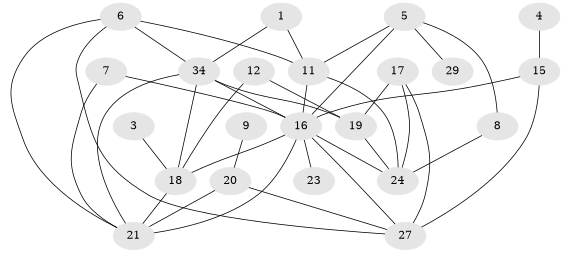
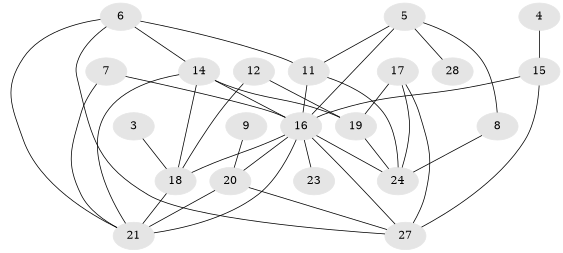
(281, 17) -> none
(199, 72) -> (199, 72)
(453, 72) -> (453, 72)
none -> (266, 154)
